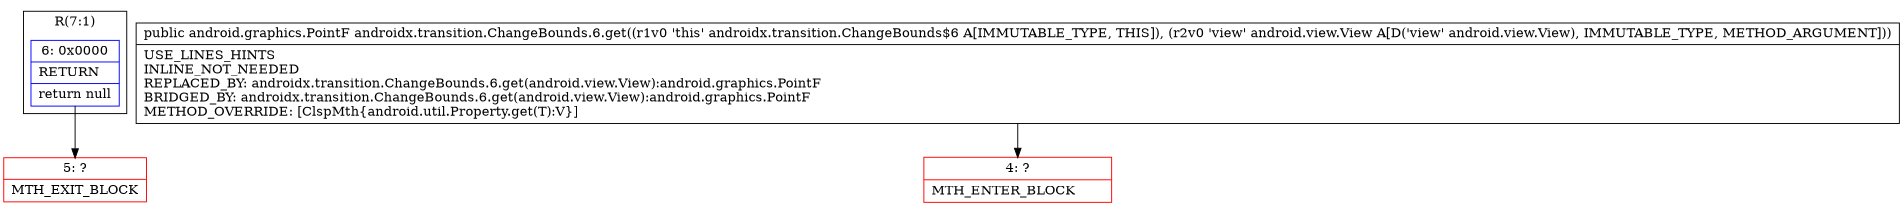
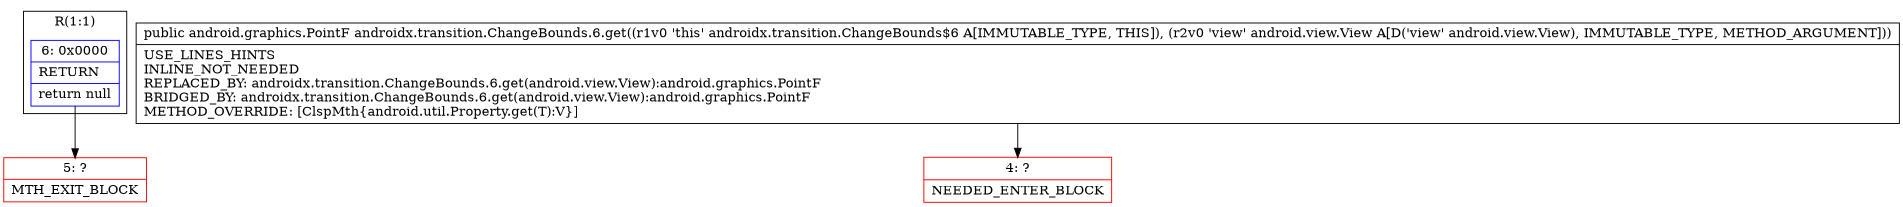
(75, 22) -> (75, 22)
(1004, 191) -> (1018, 191)
